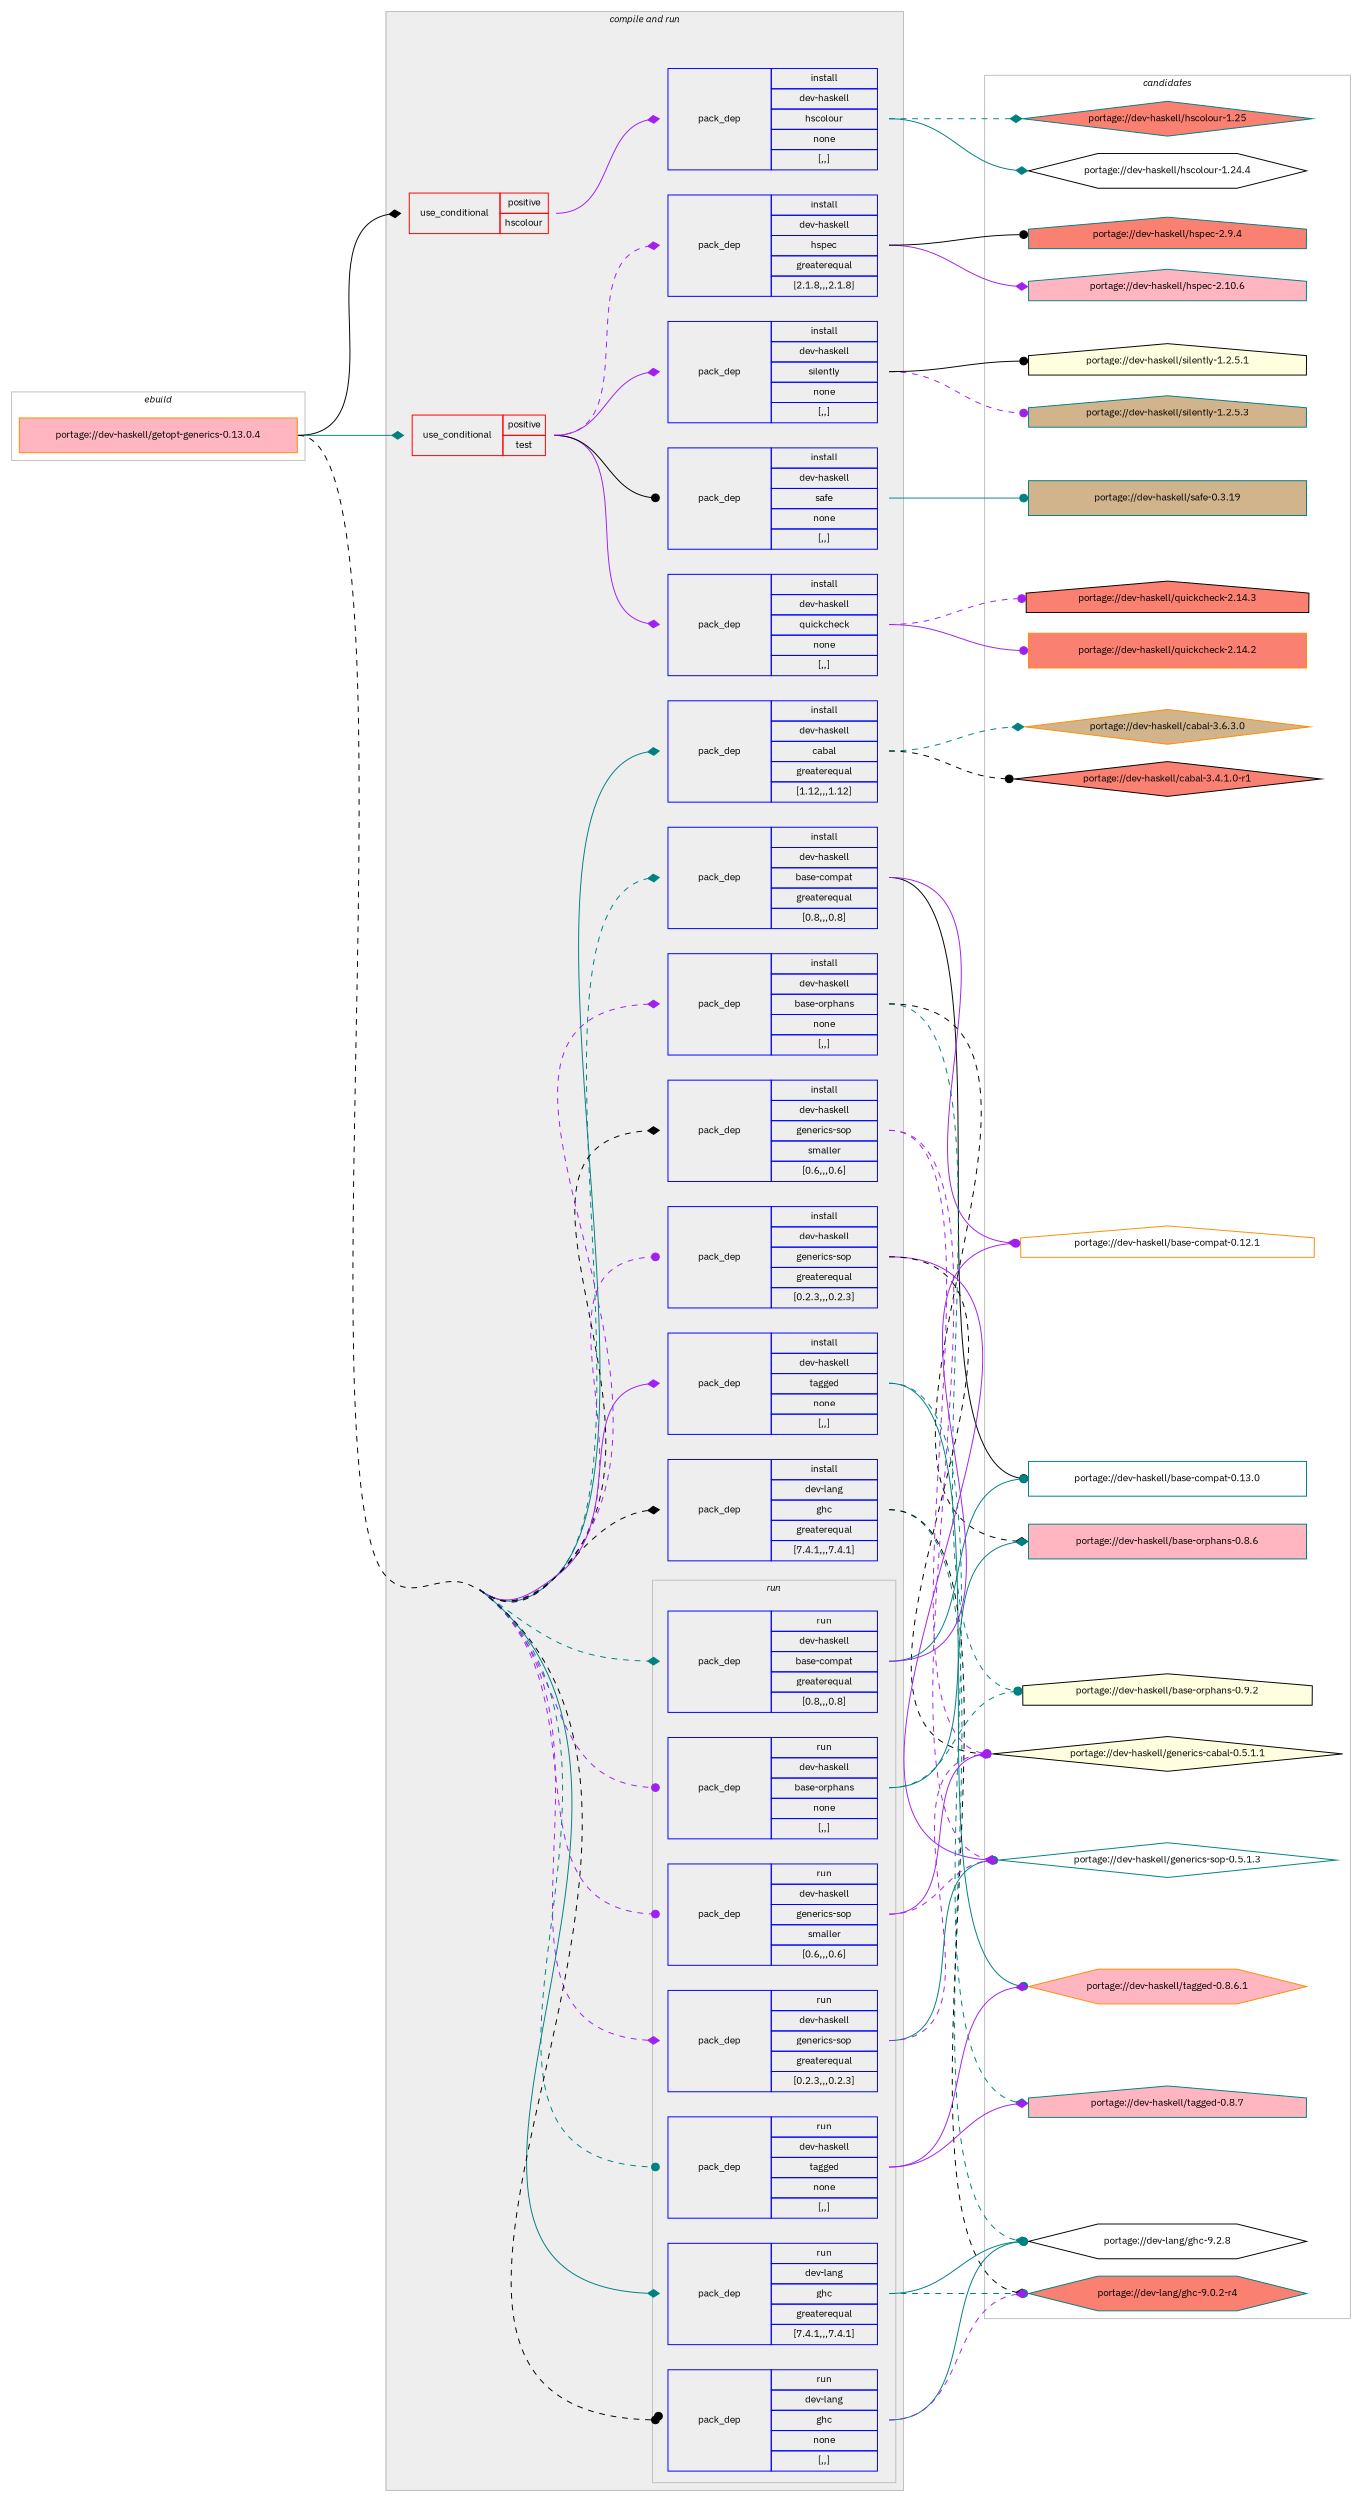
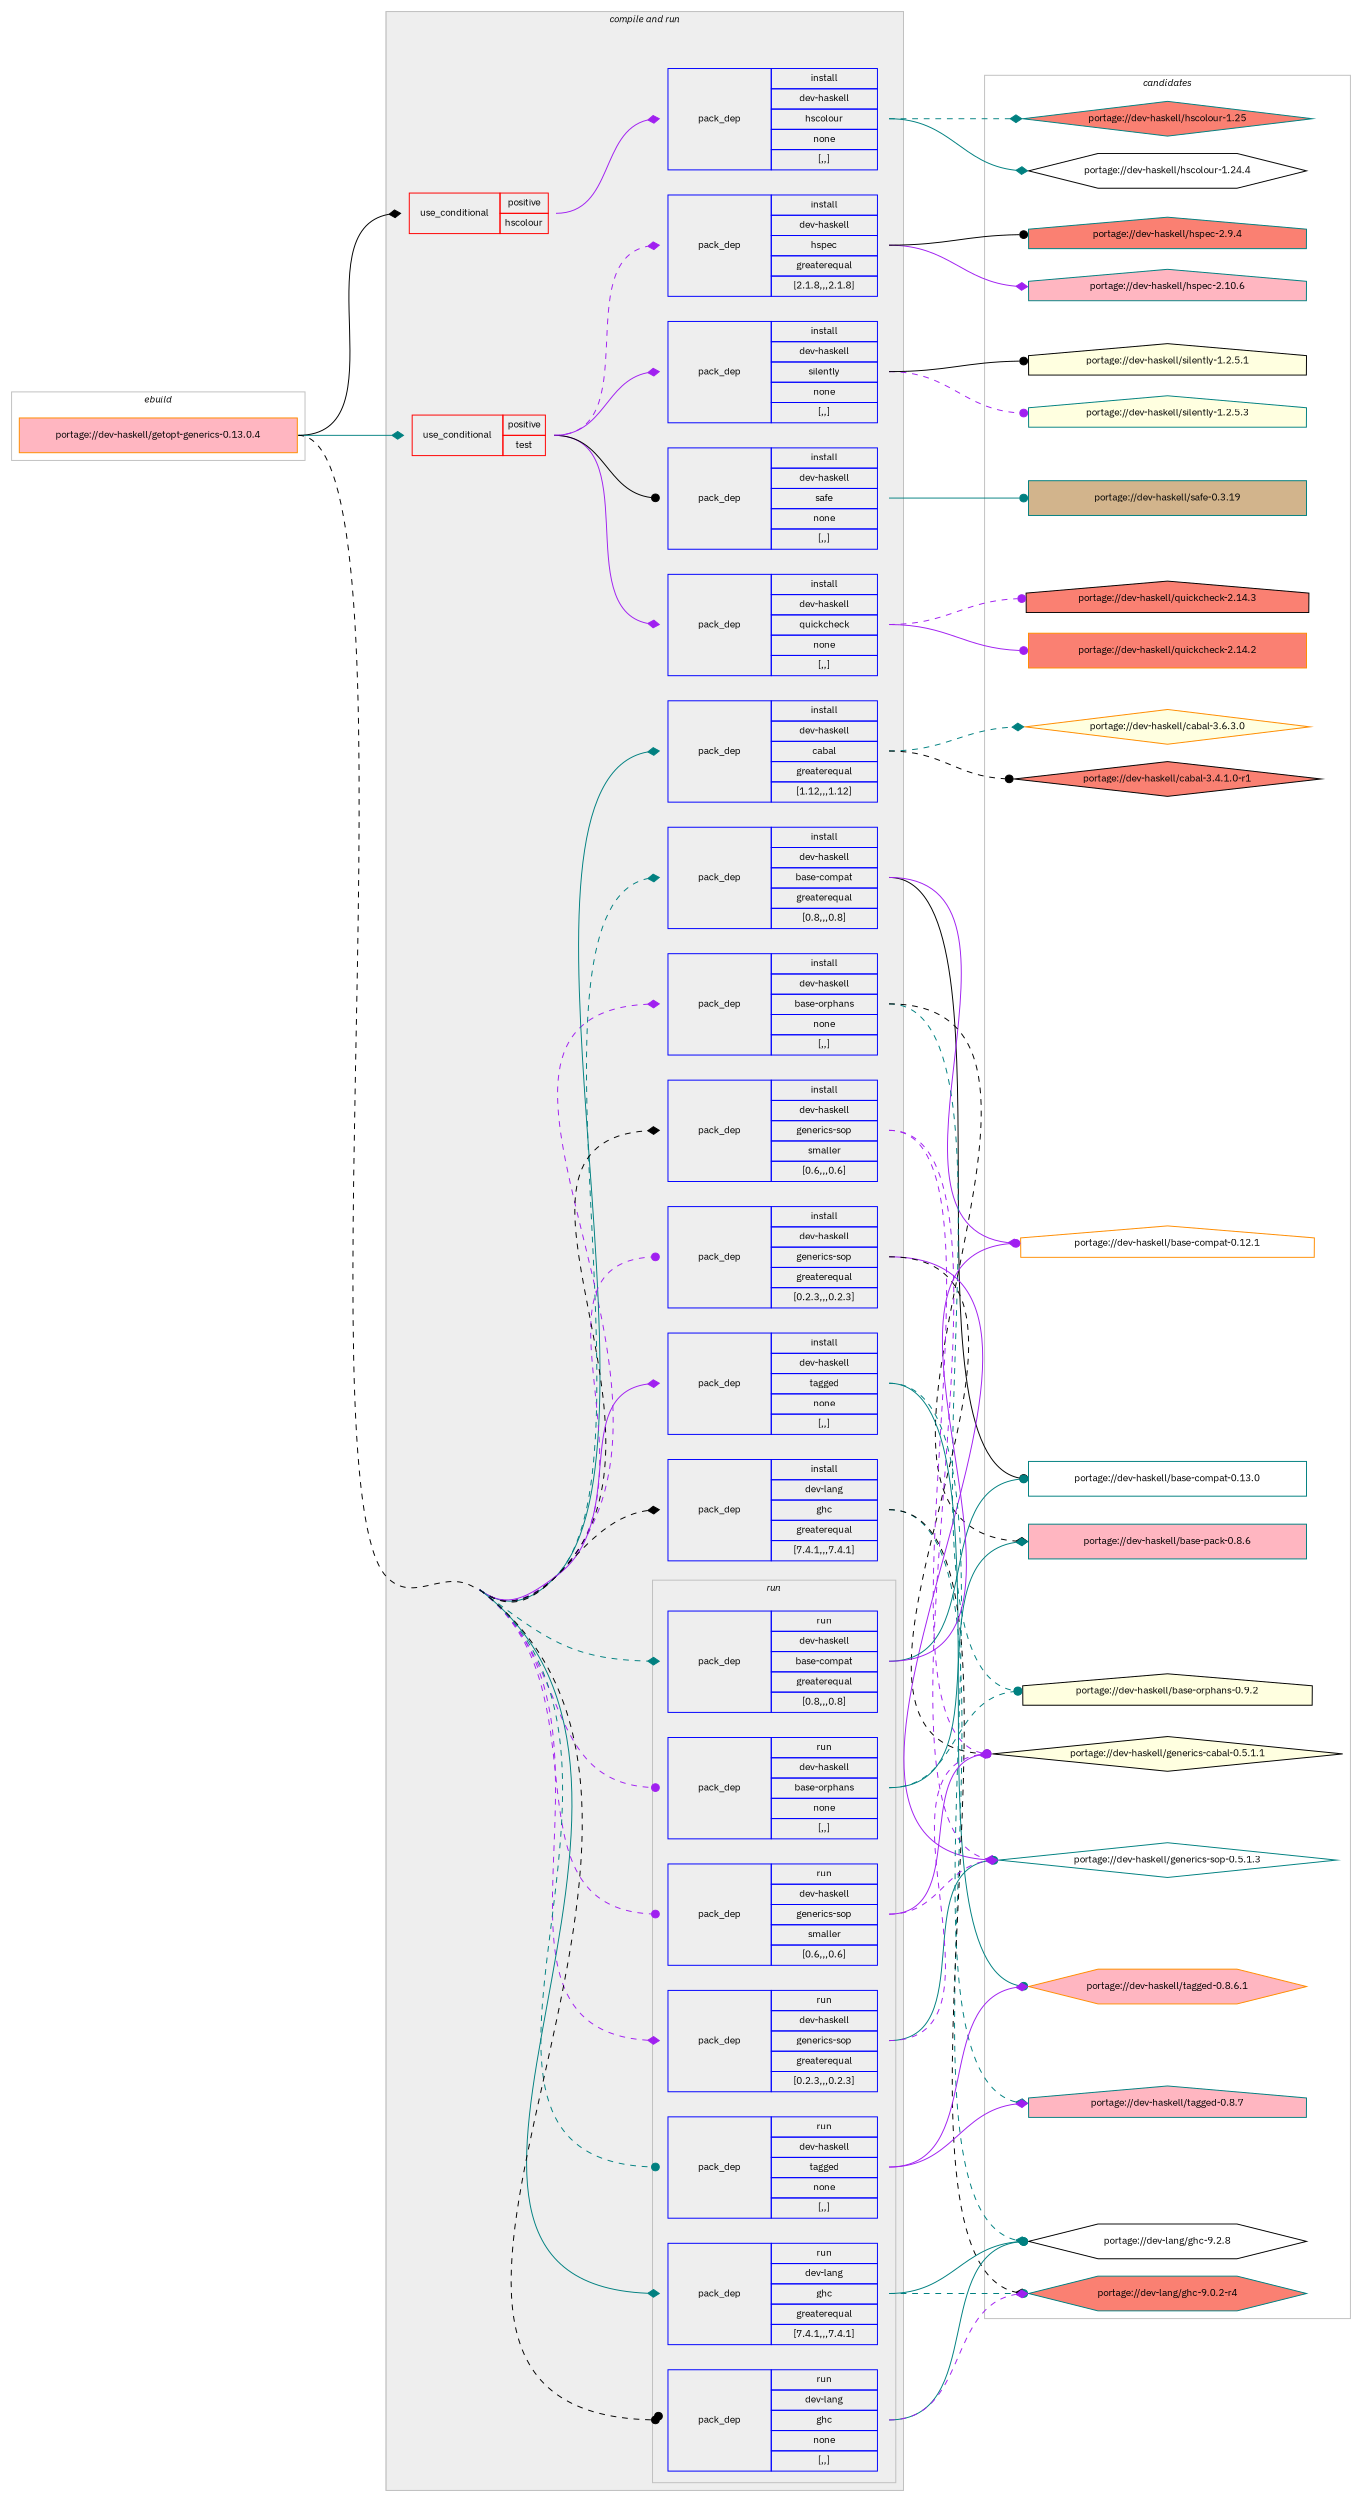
(1168, 413) -> (1168, 413)
(1168, 727) -> (1168, 727)
(1168, 1542) -> (1168, 1542)
